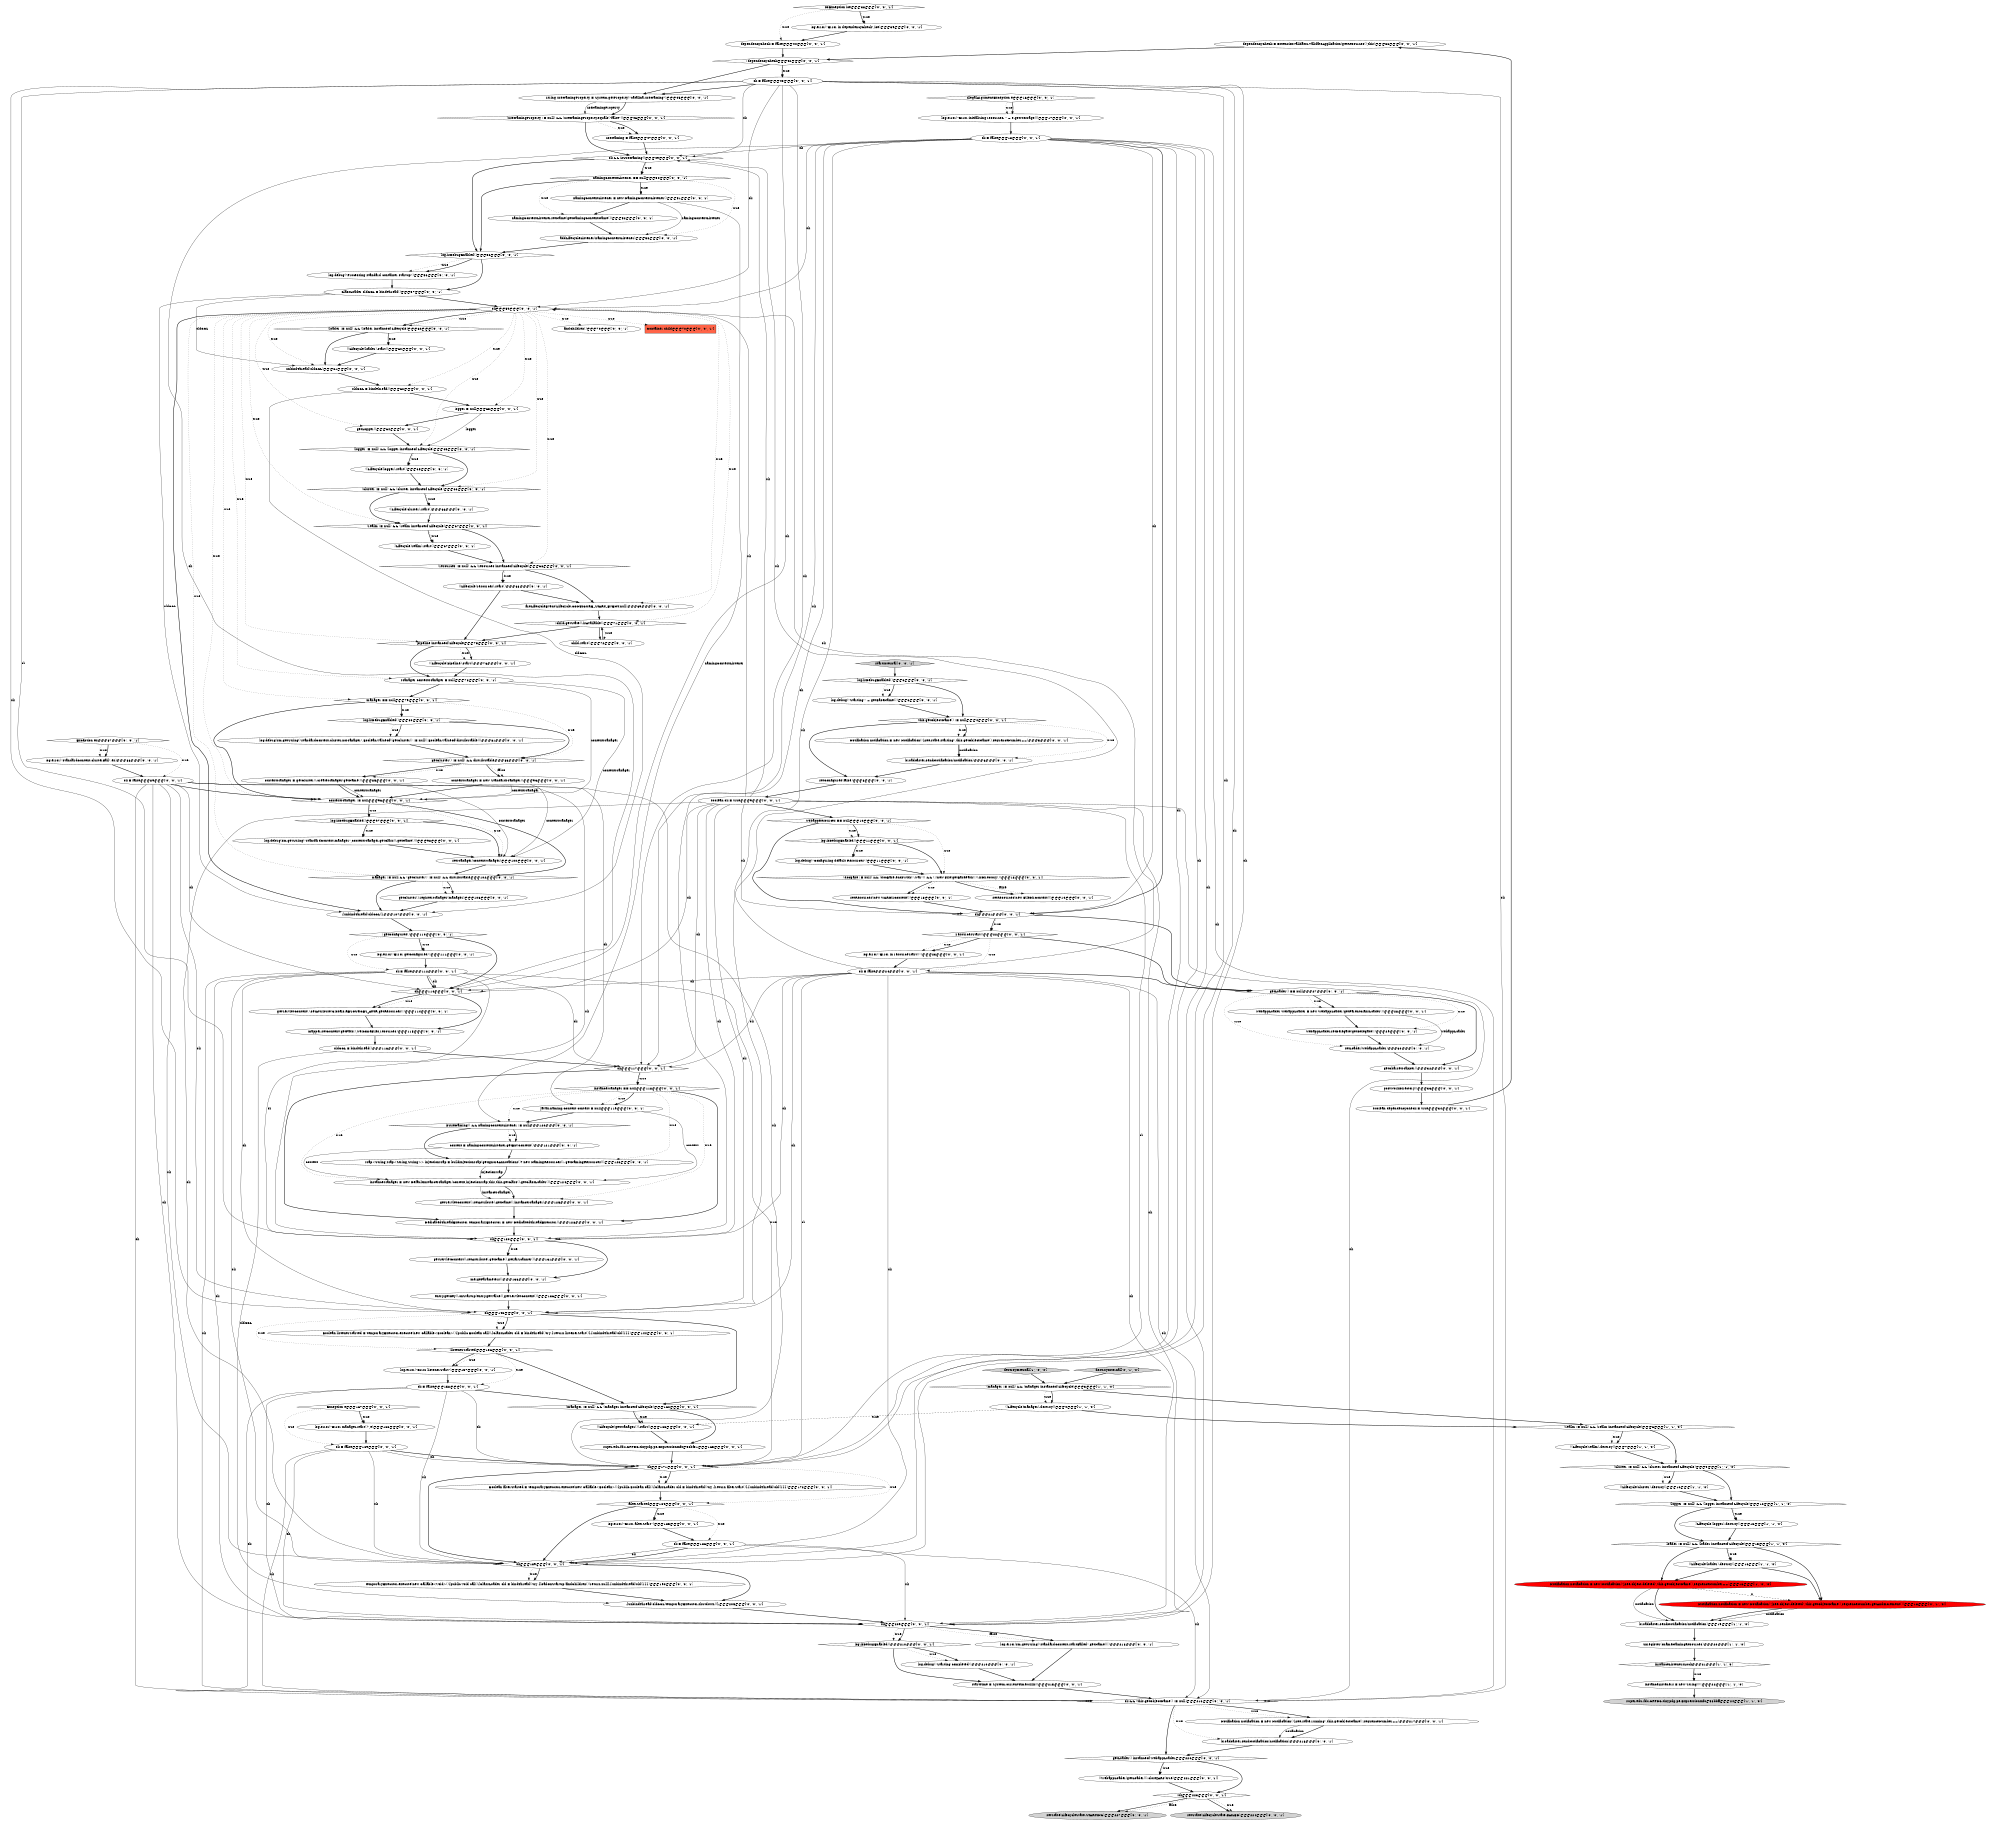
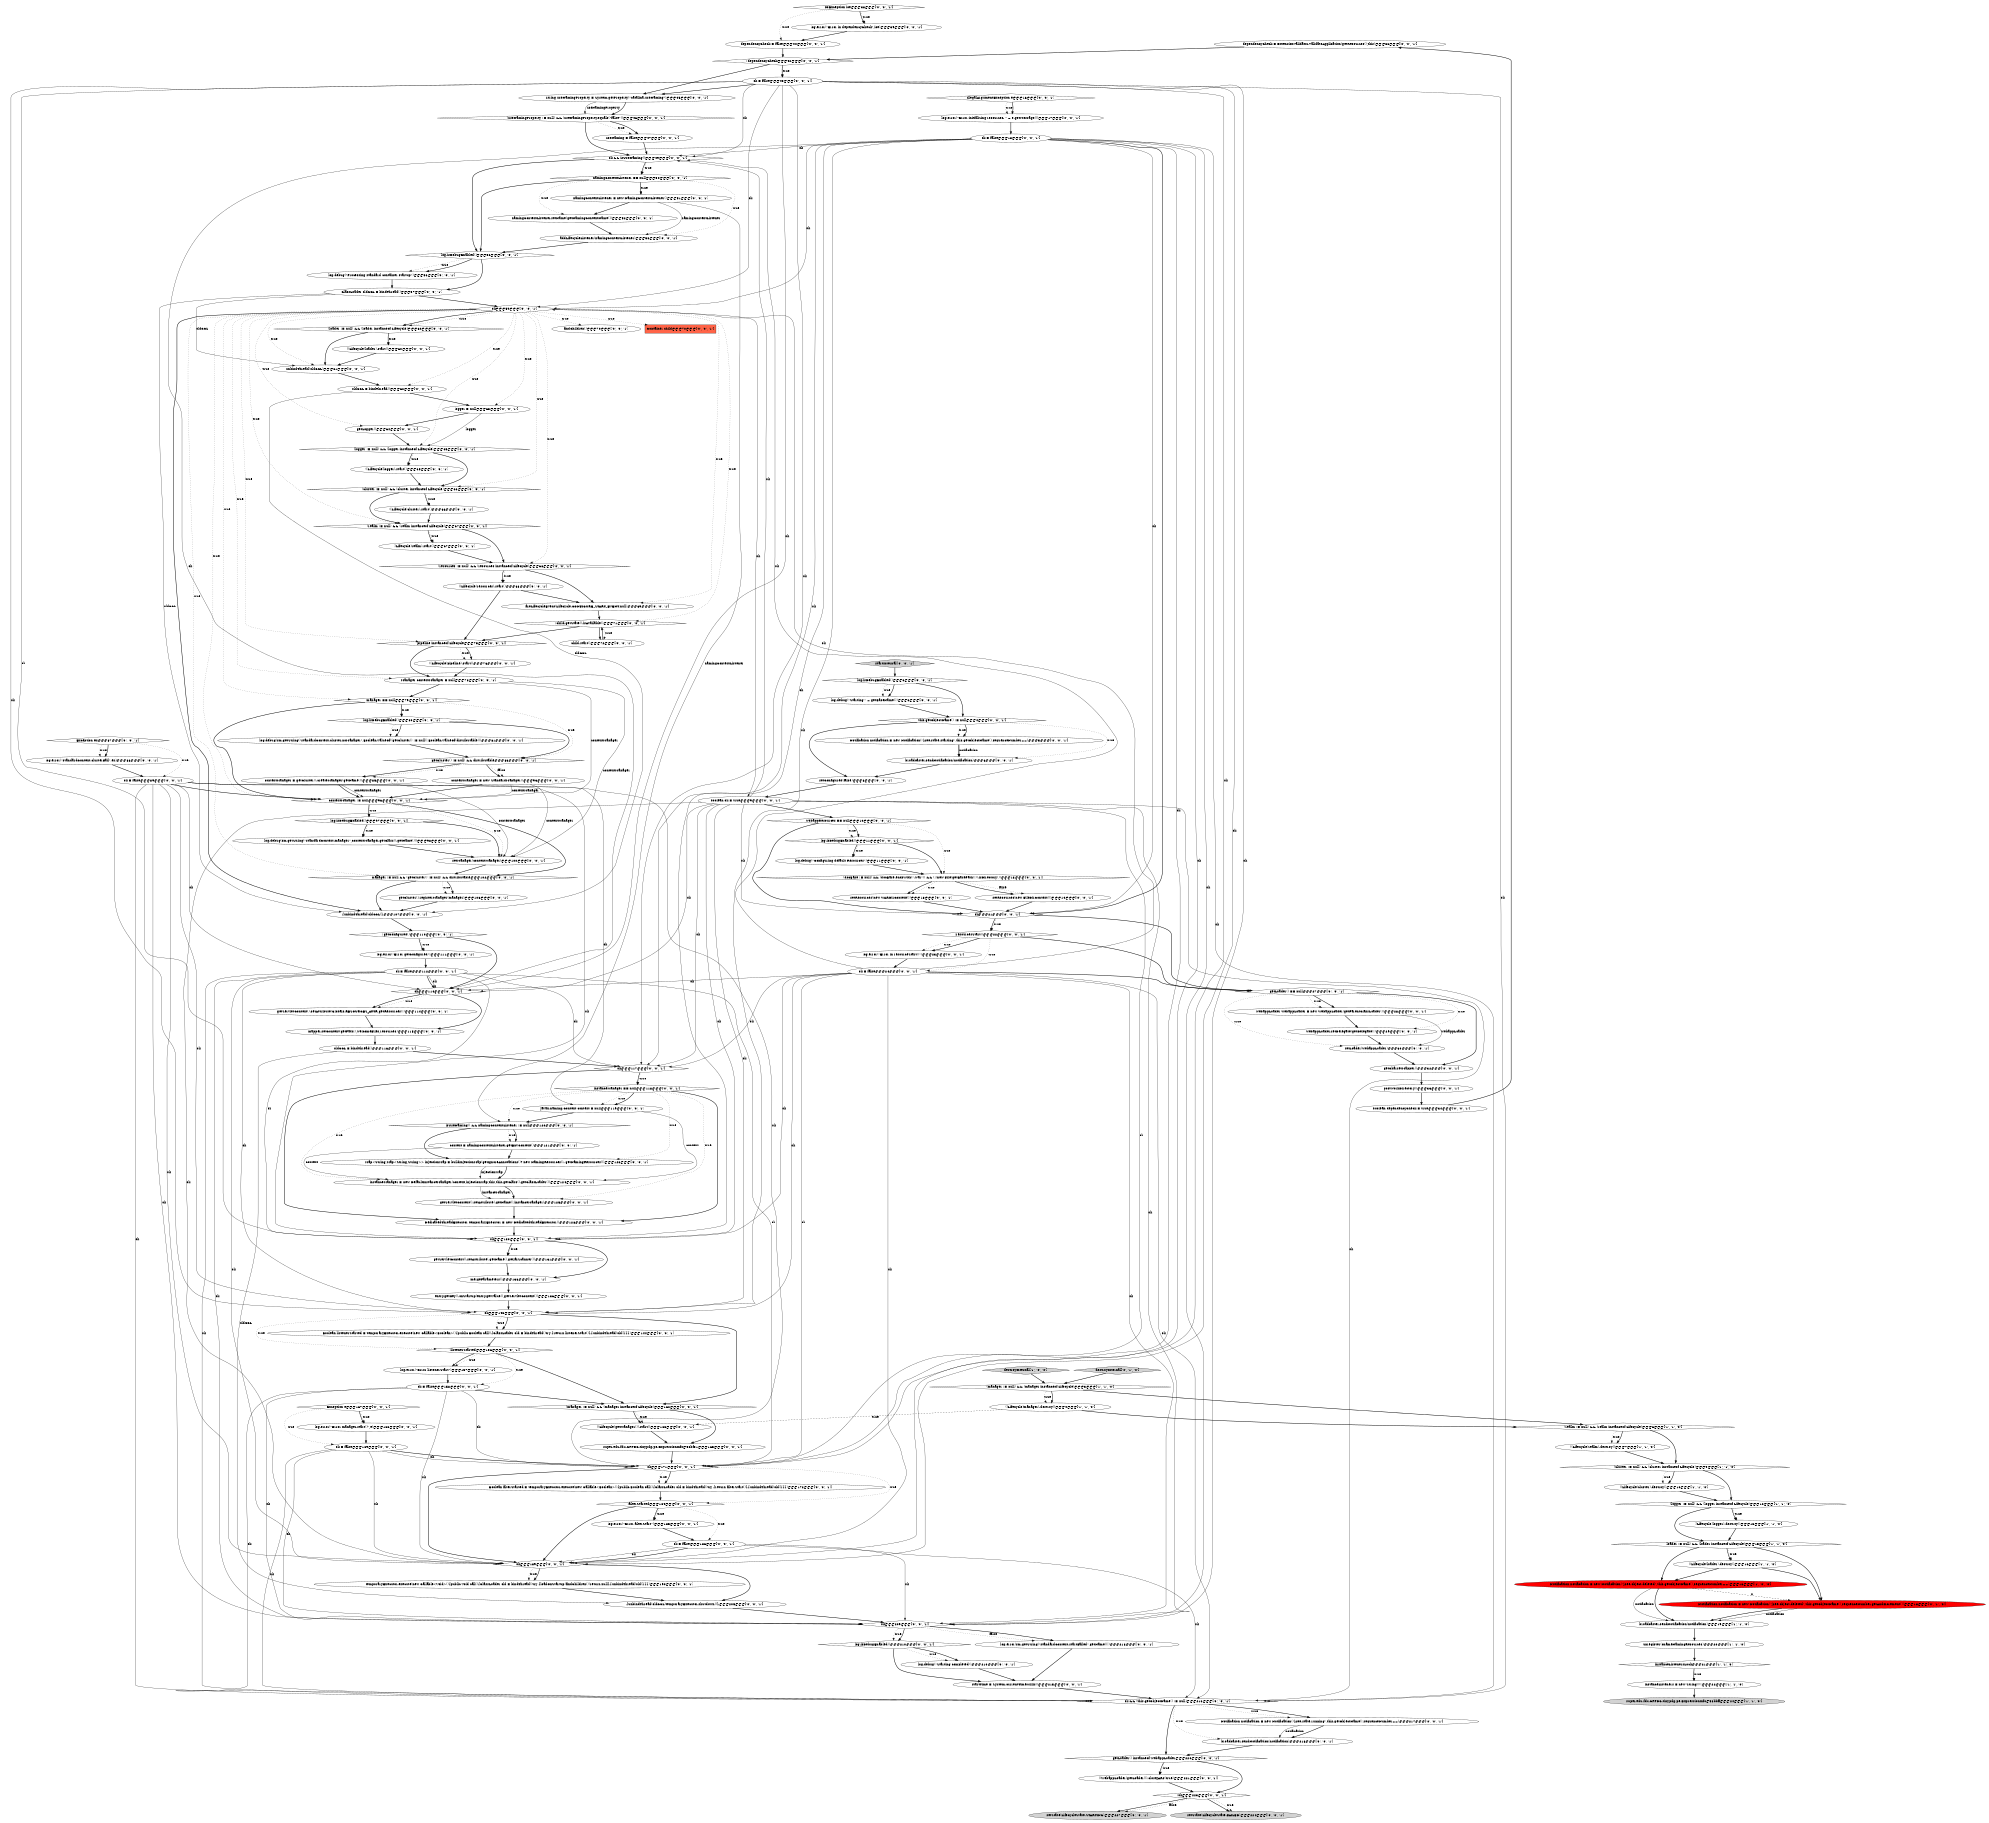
(748, 468) -> (757, 458)
none -> (1020, 906)
(348, 954) -> none
(773, 1223) -> (773, 1223)
